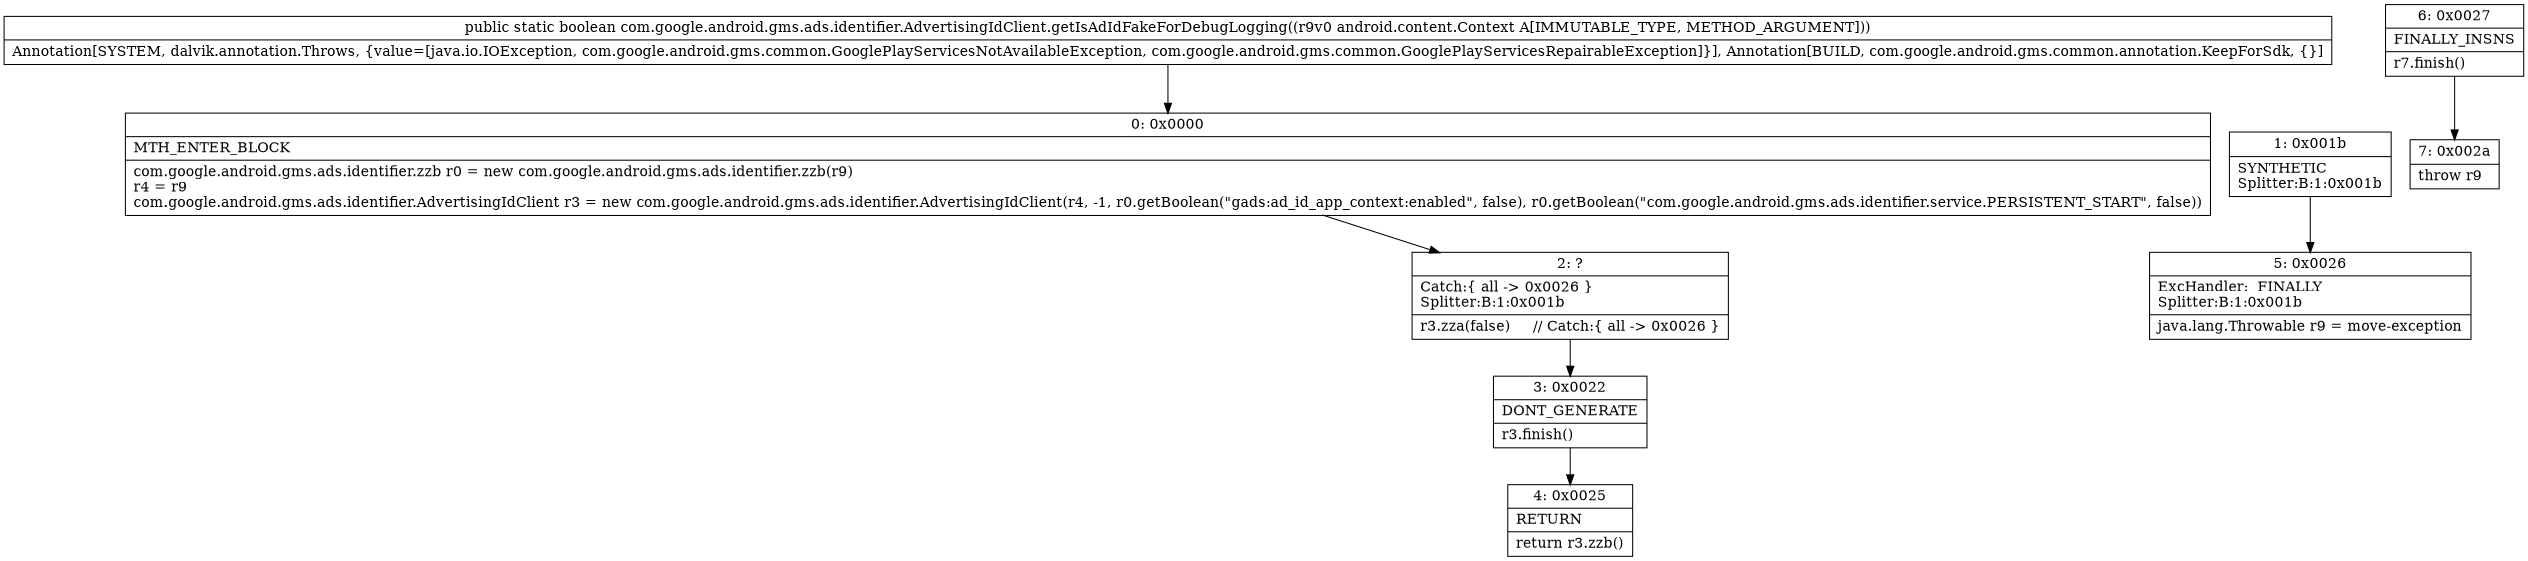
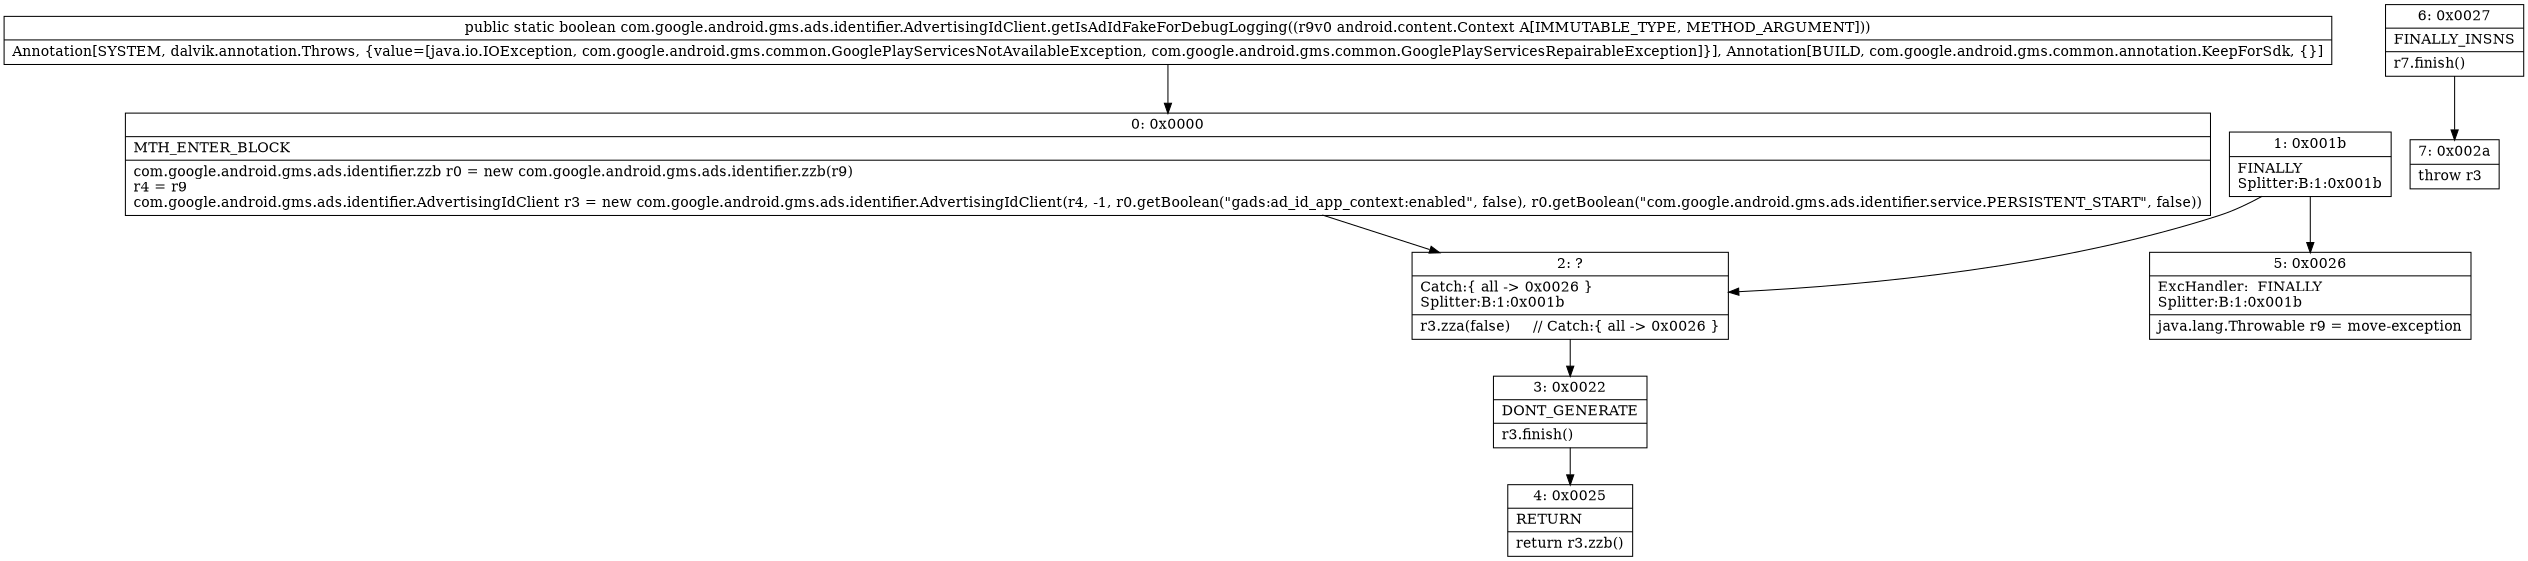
(2283, 168) -> (2270, 168)
(2451, 176) -> (2451, 176)
none -> (2005, 265)
